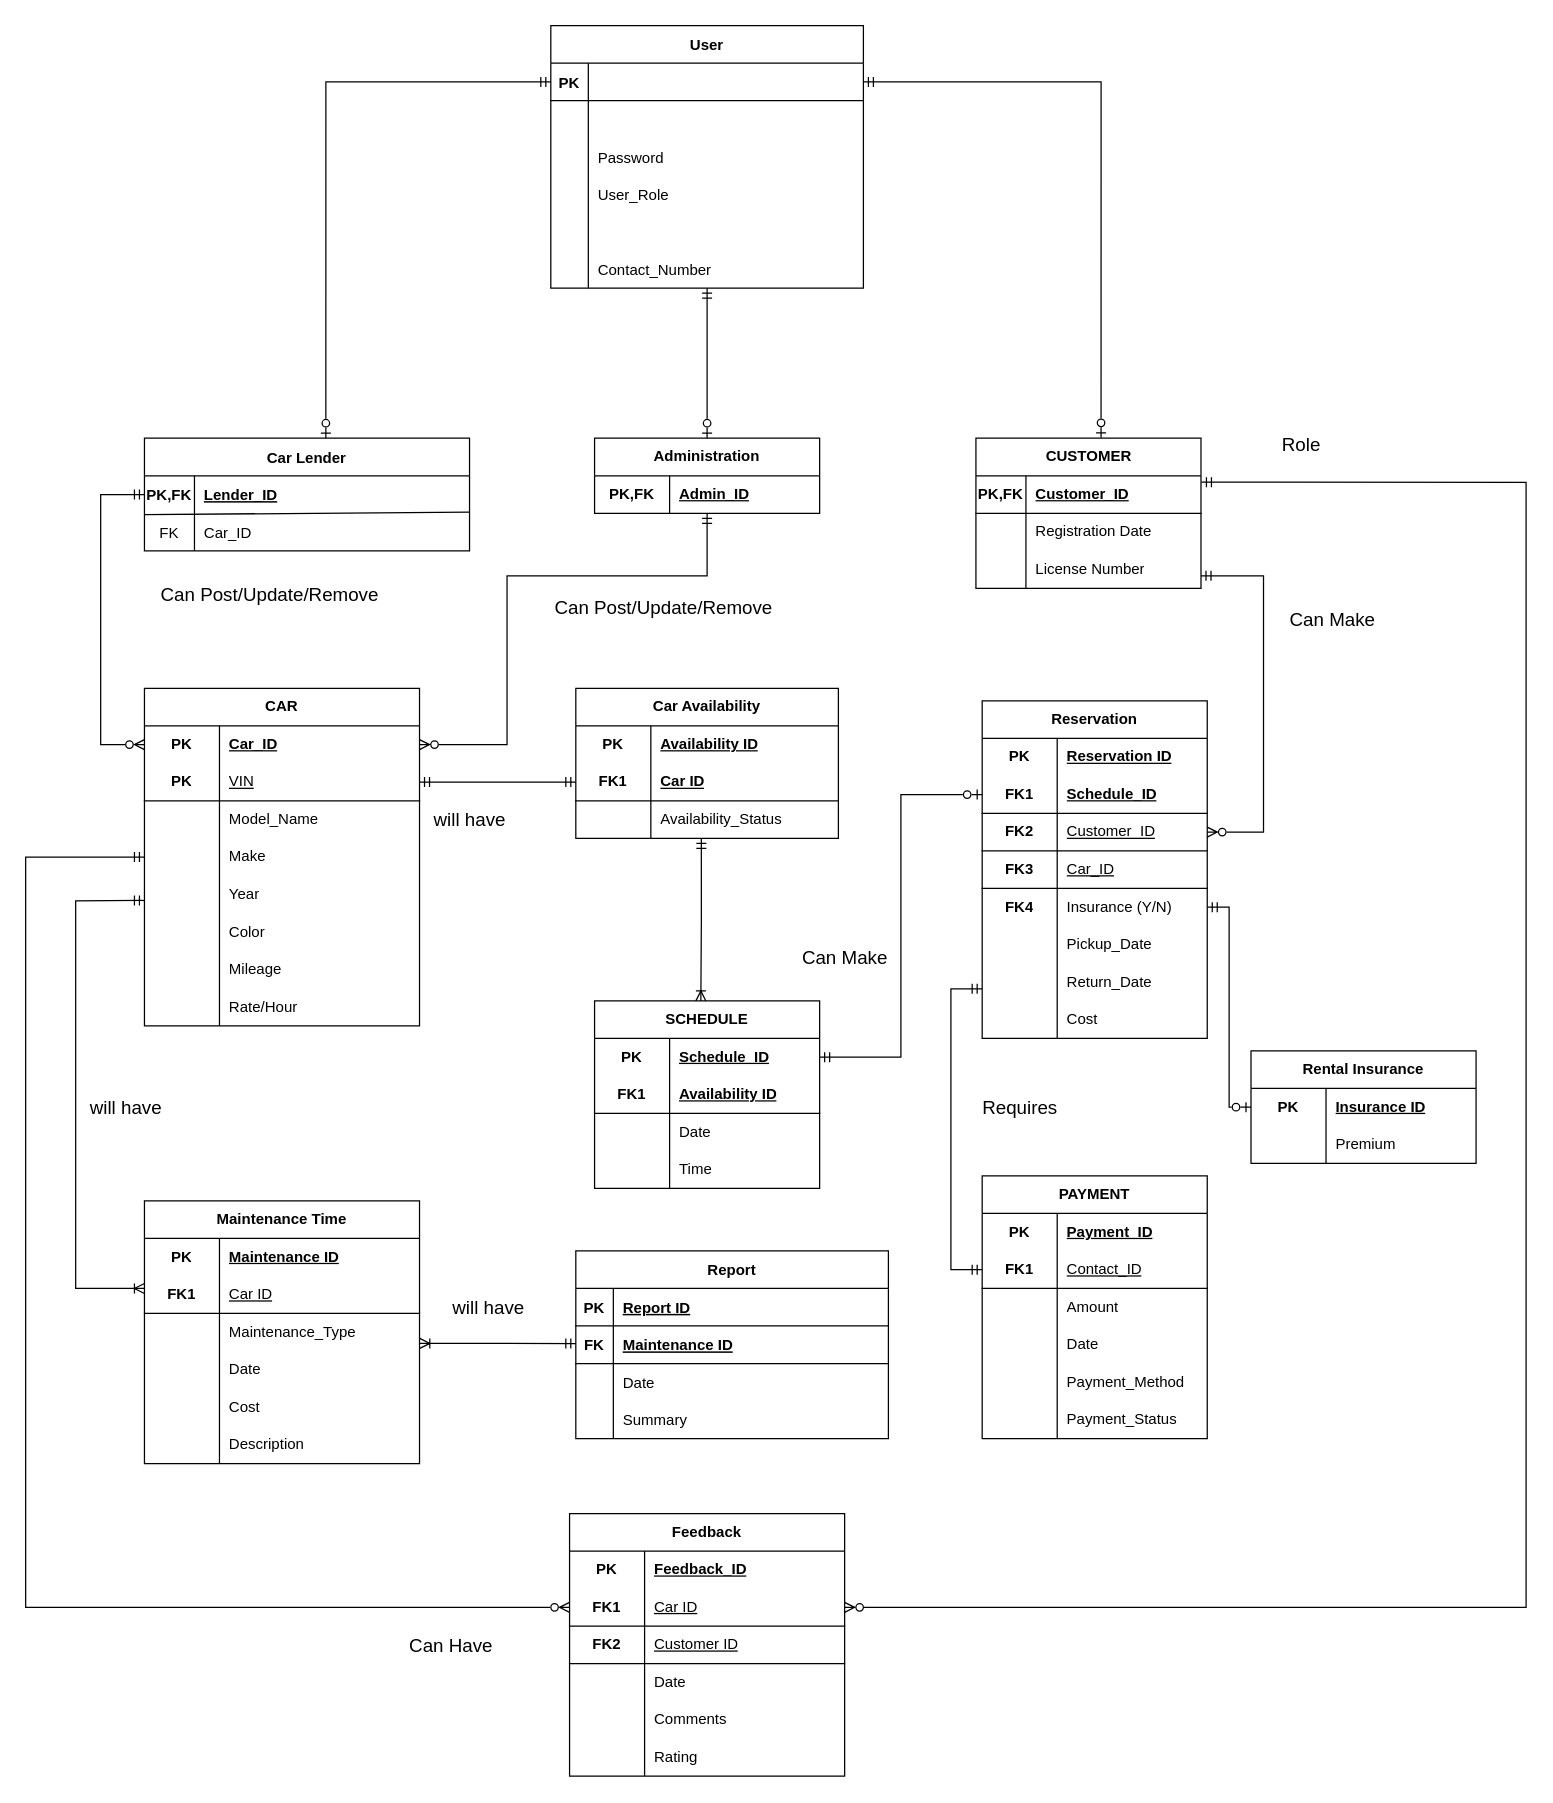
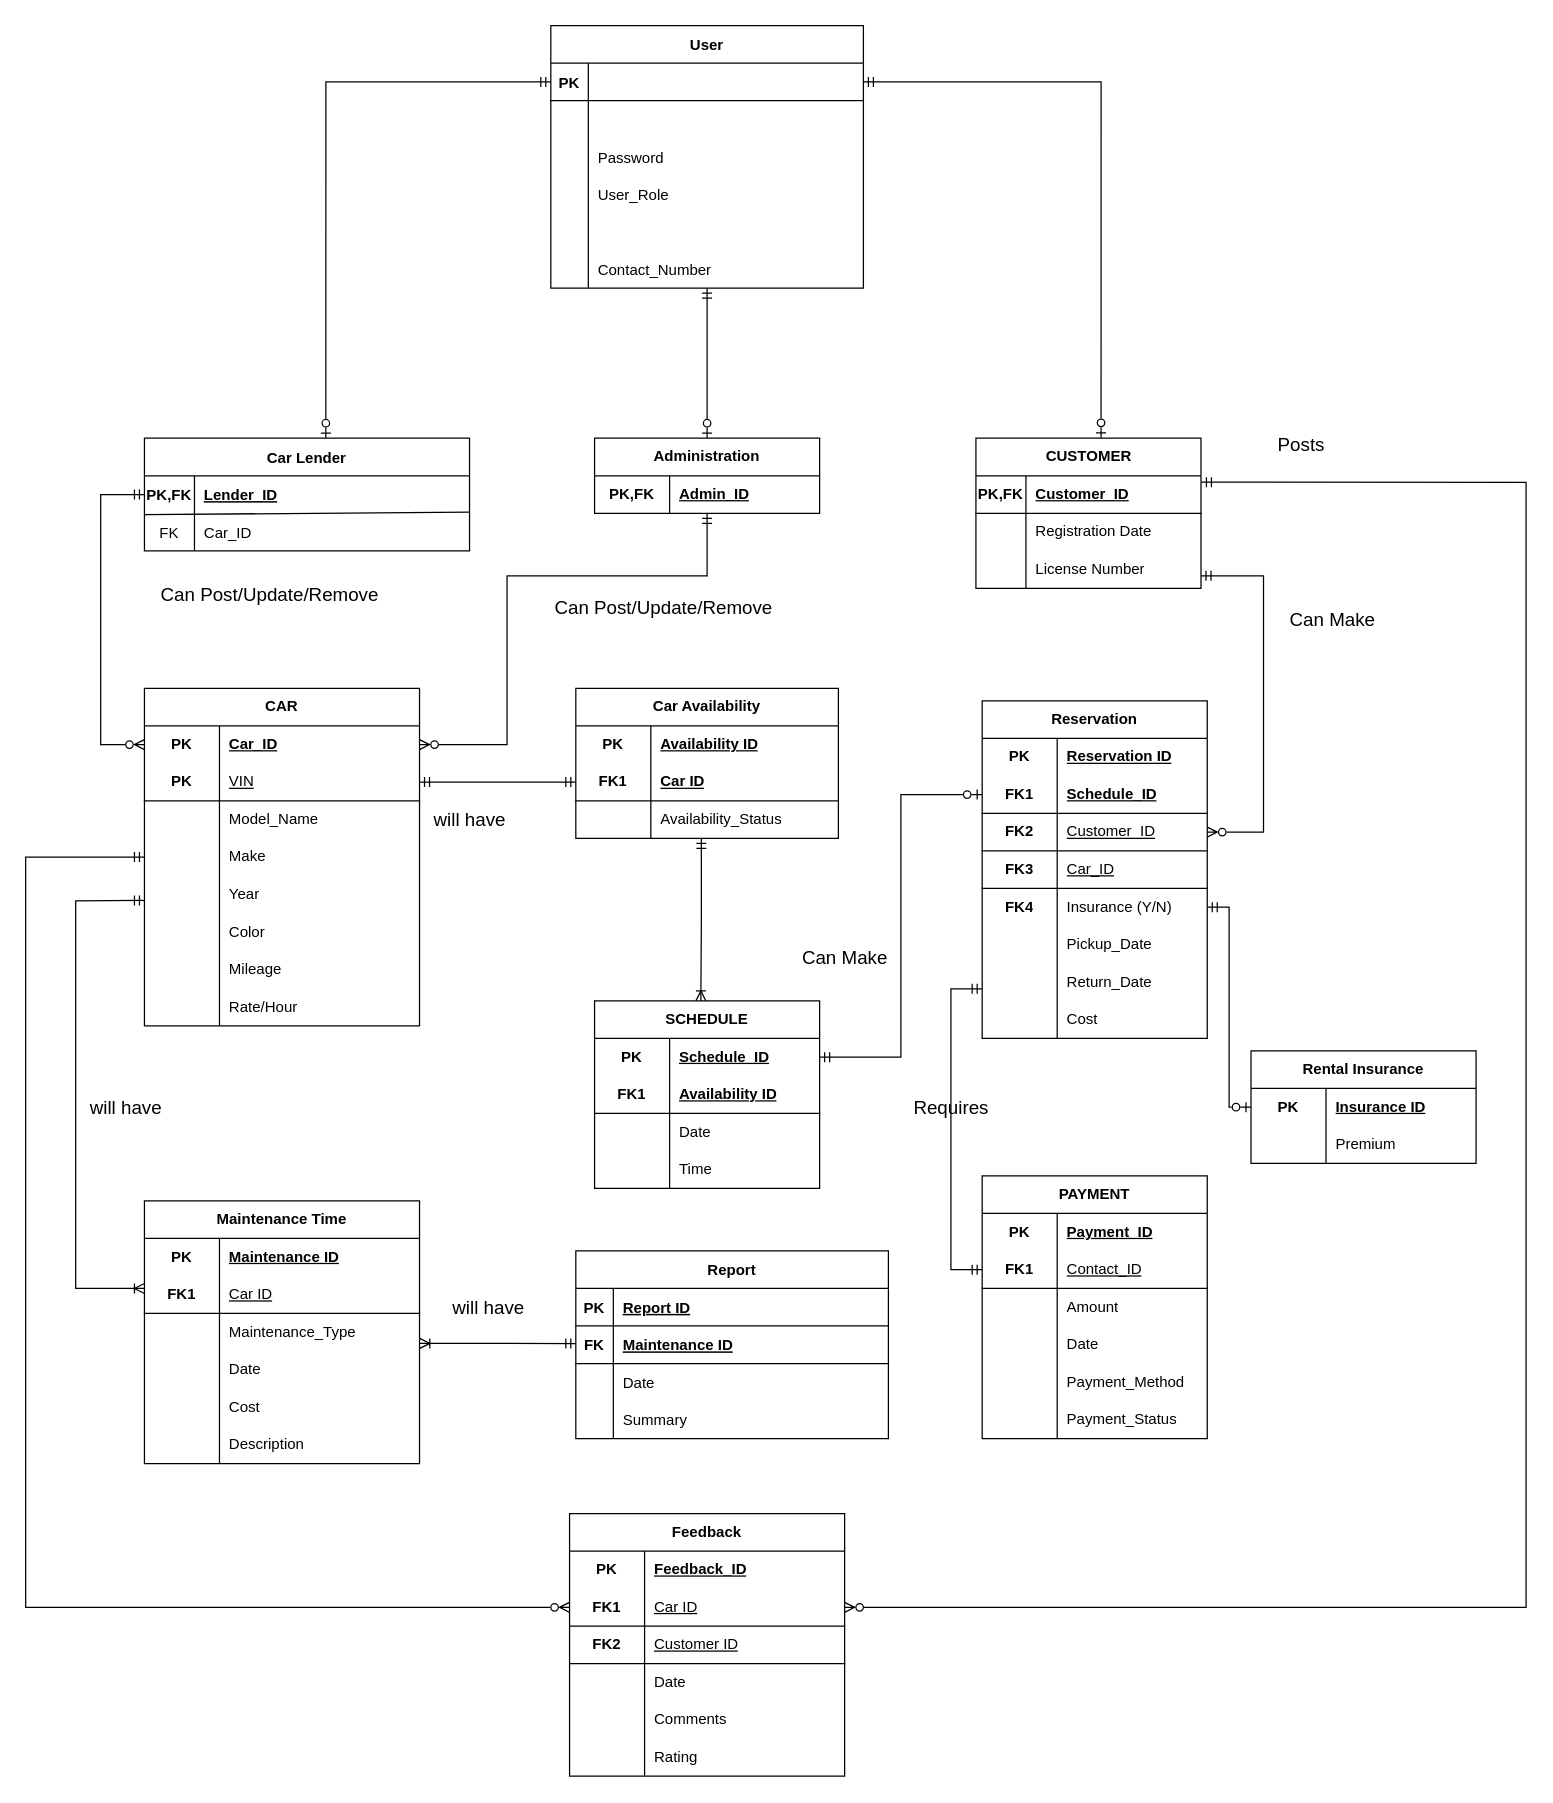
(1301, 444) -> (1301, 444)
(1019, 1107) -> (951, 1107)
(451, 1644) -> none
